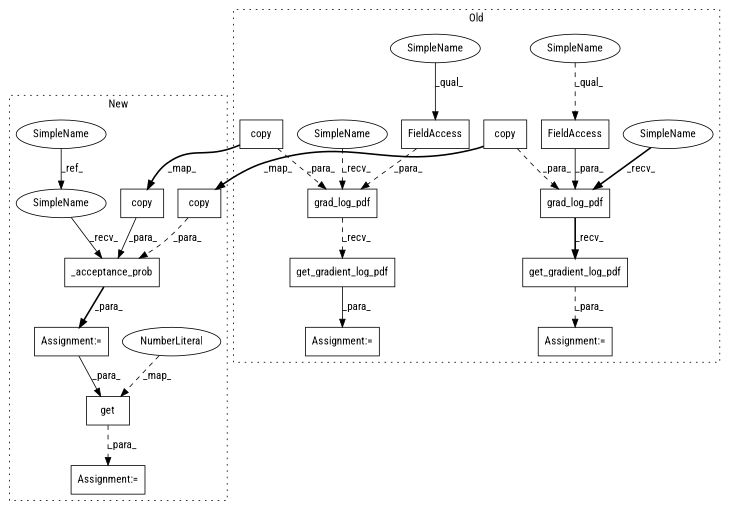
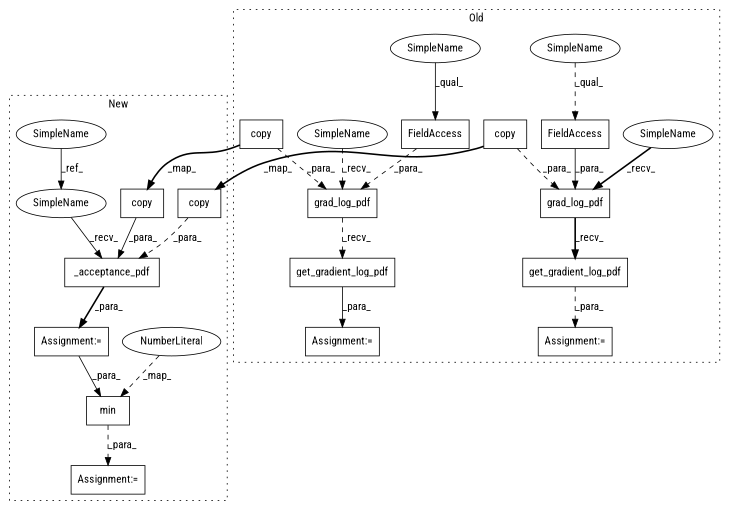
(112, 272) -> (112, 272)
(108, 411) -> (108, 411)
